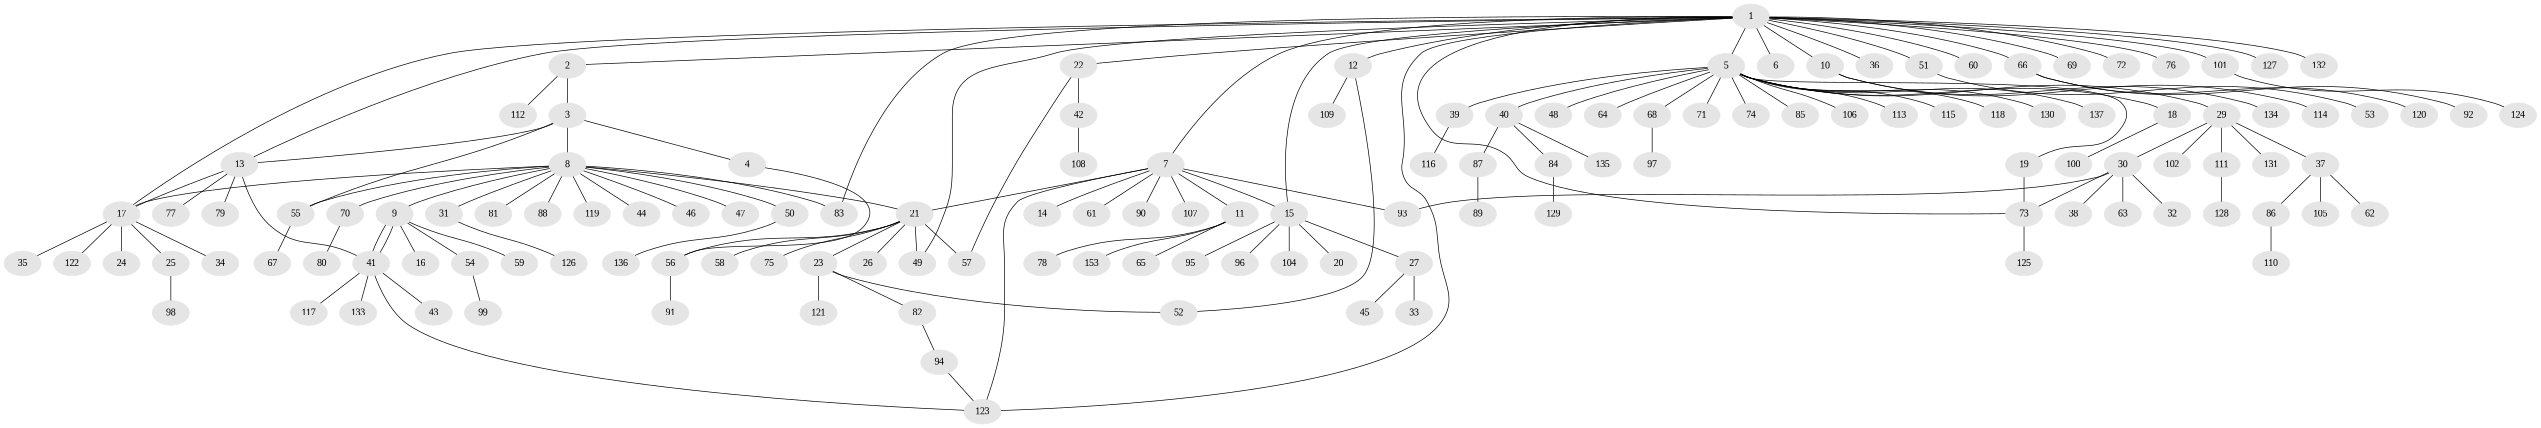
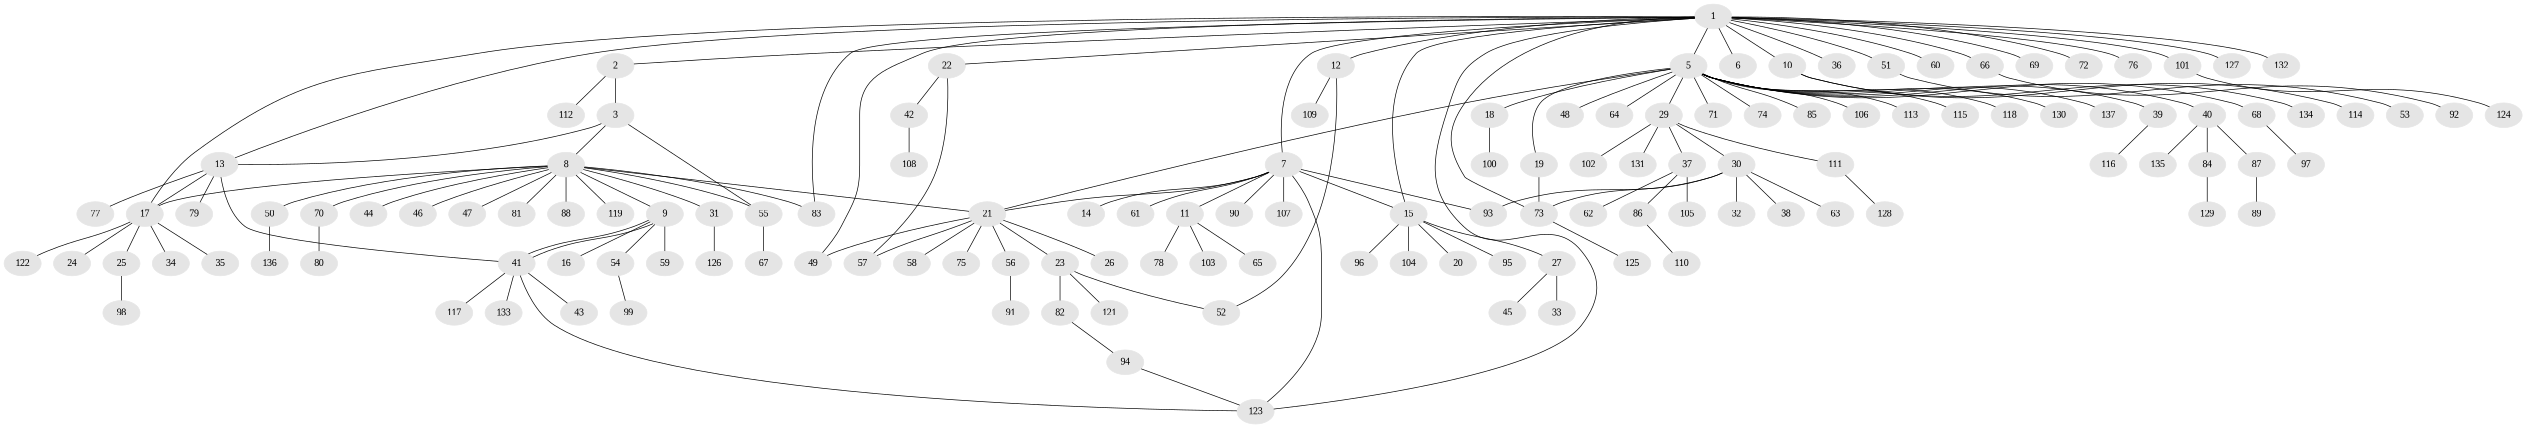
(2419, 115) -> none
none -> (1352, 126)
(747, 165) -> none
(1092, 263) -> (1208, 263)
